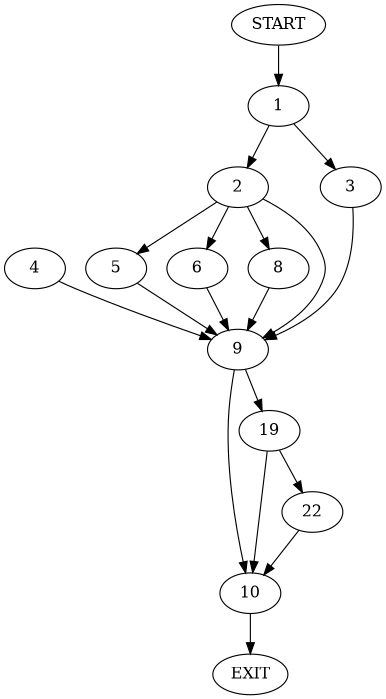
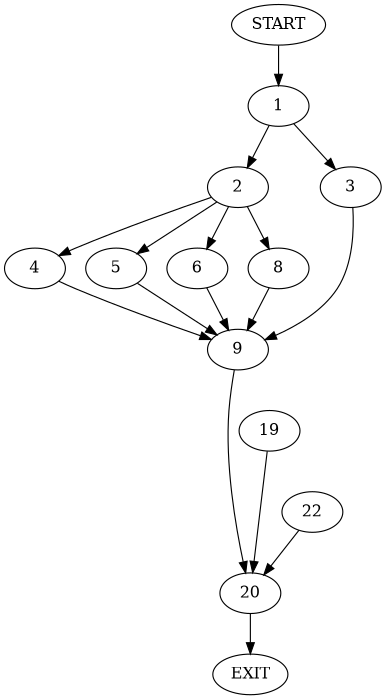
(325, 263) -> (140, 223)
(252, 385) -> none
(288, 466) -> none
(250, 593) -> (250, 593)
